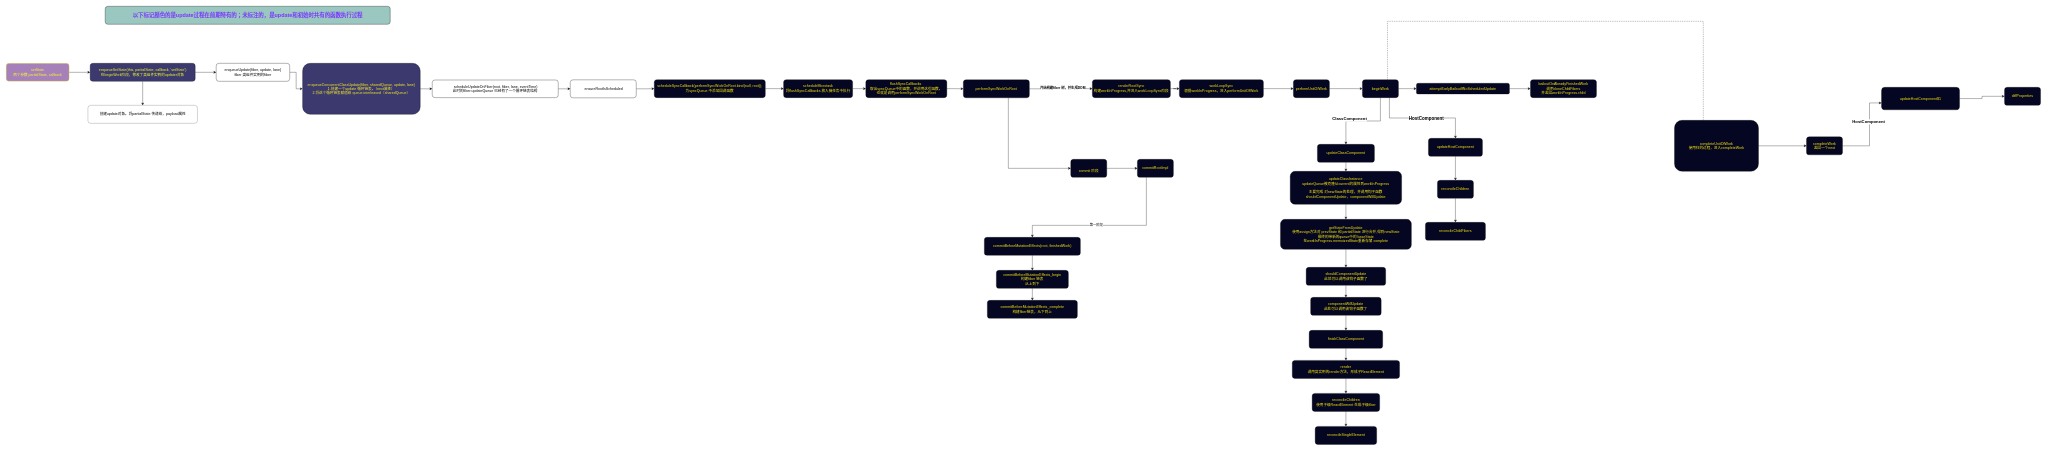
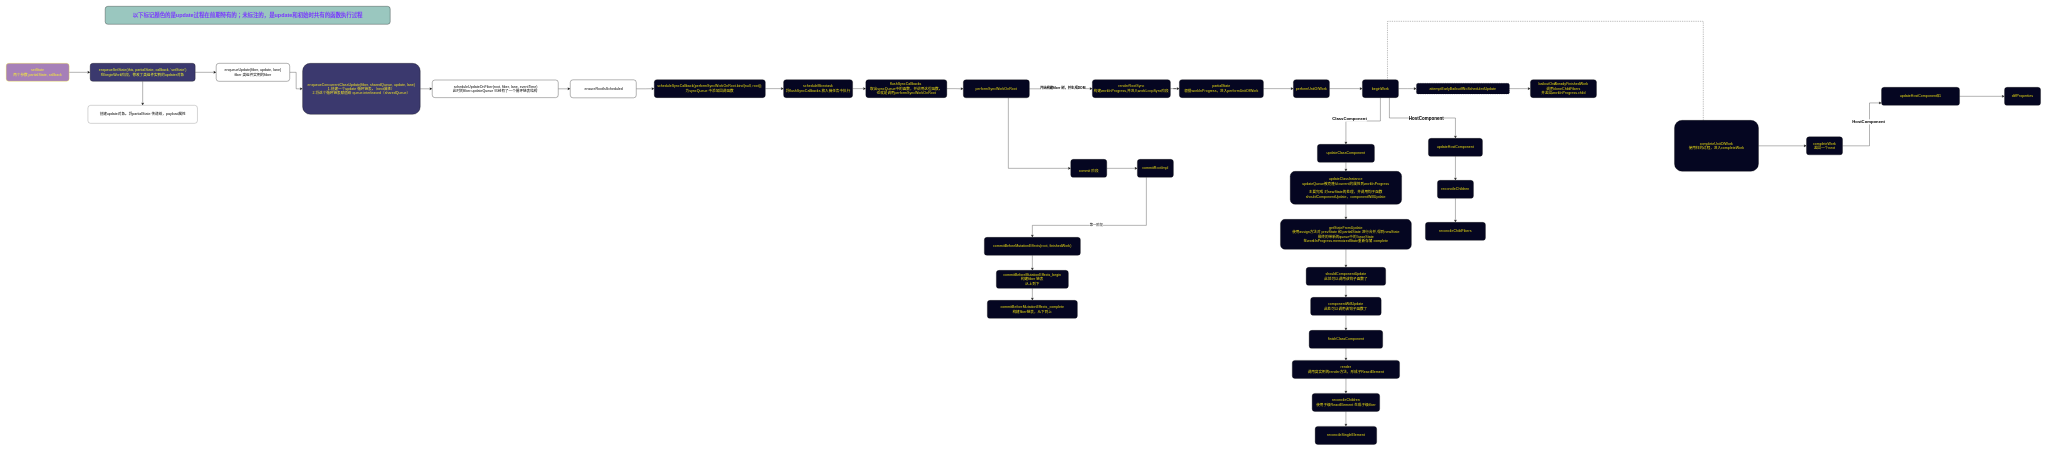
(1221, 88) -> (1221, 88)
(1463, 88) -> (1463, 88)
(1920, 98) -> (1920, 96)
